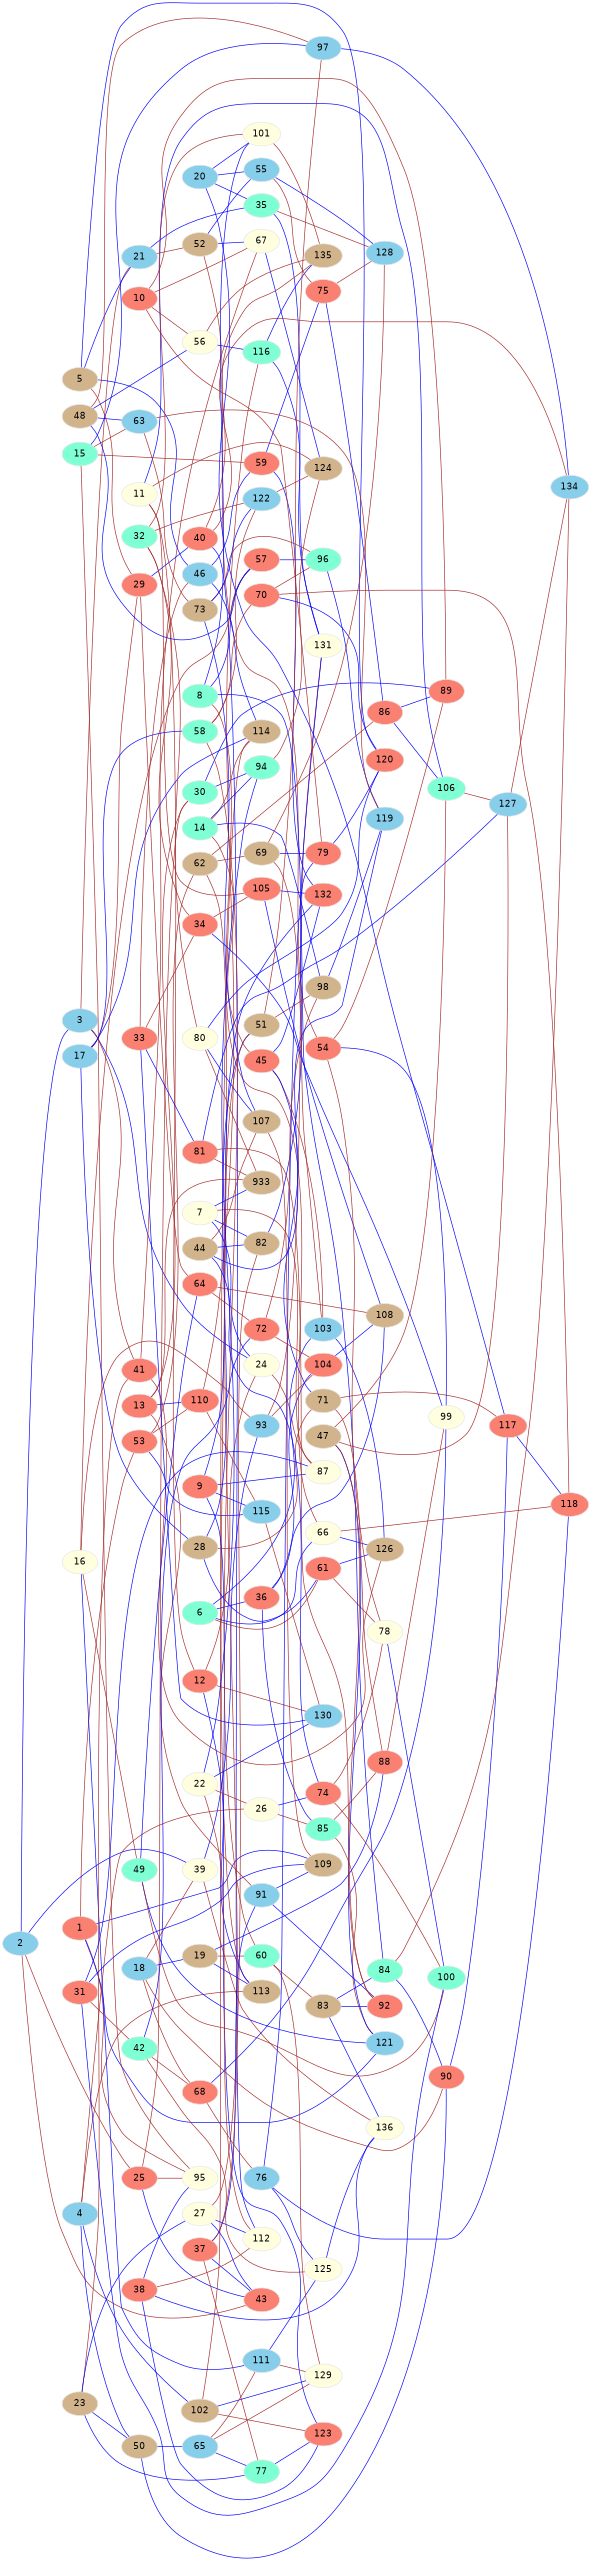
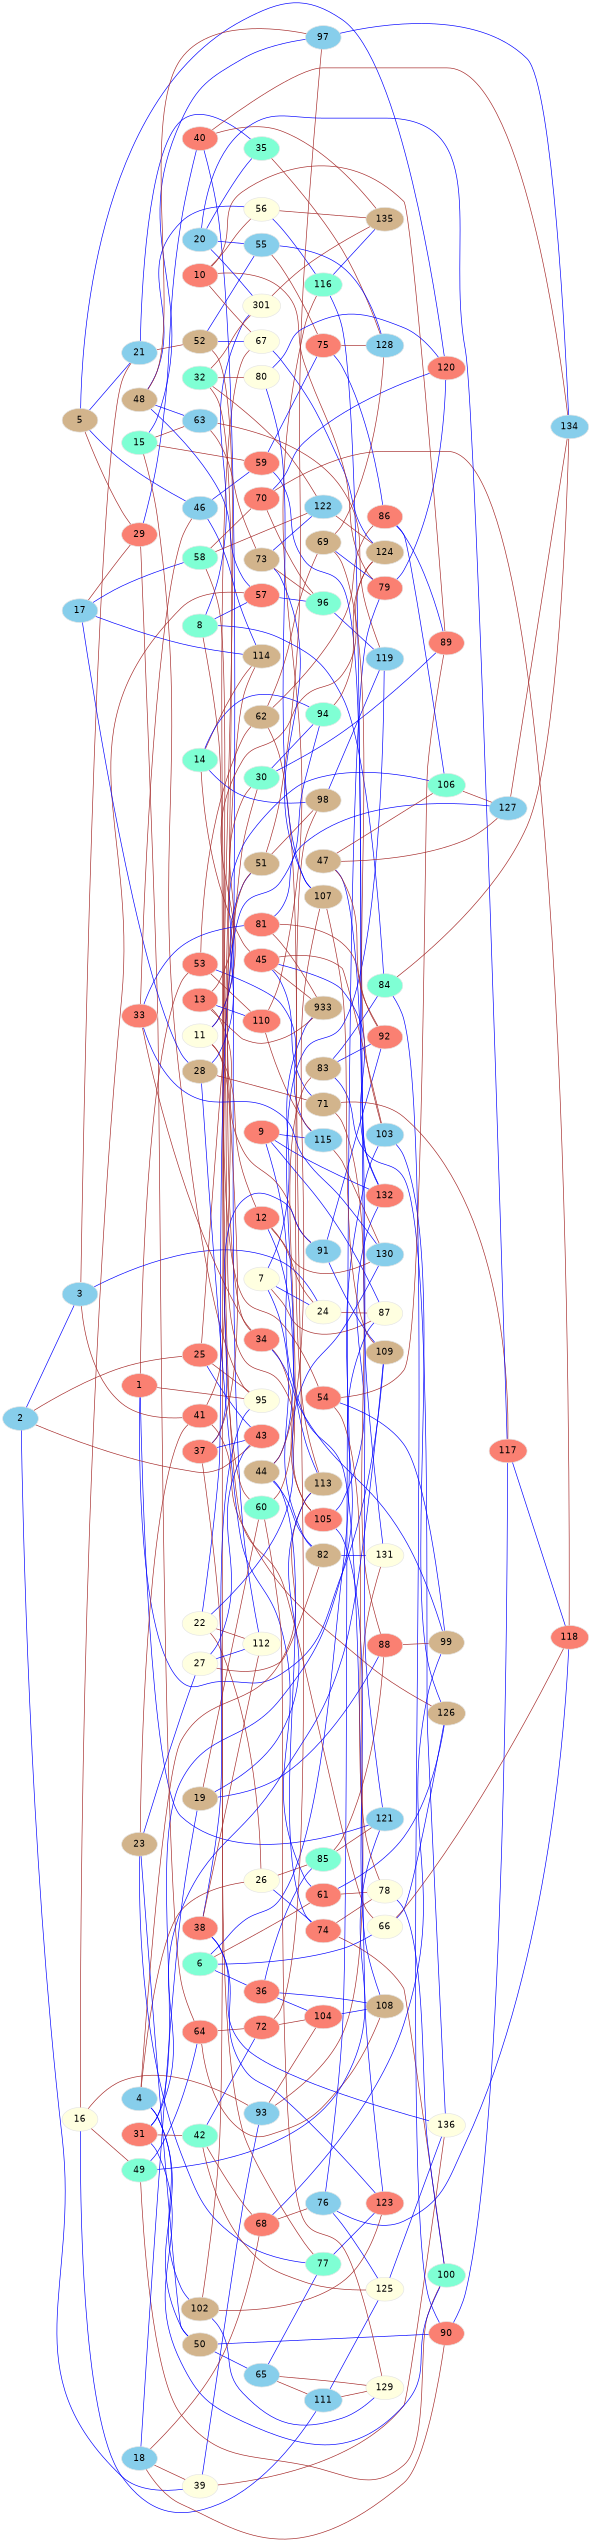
(262, 134) -> (262, 306)
(300, 423) -> none
(242, 1138) -> (291, 983)
(447, 1417) -> (447, 1643)
